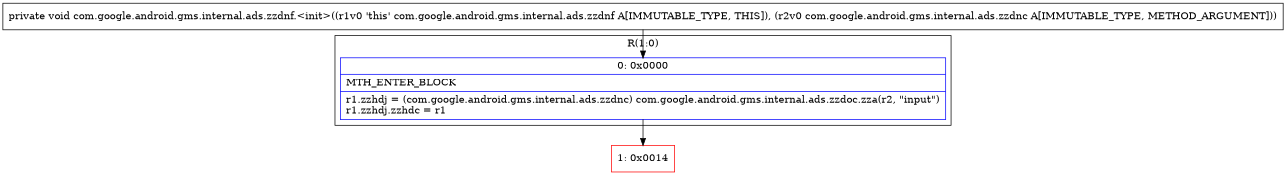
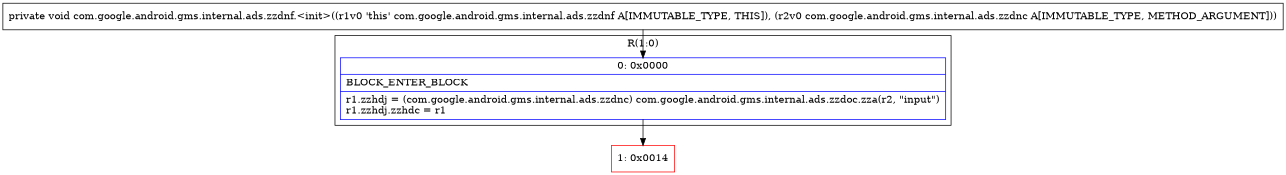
(401, 83) -> (407, 83)
